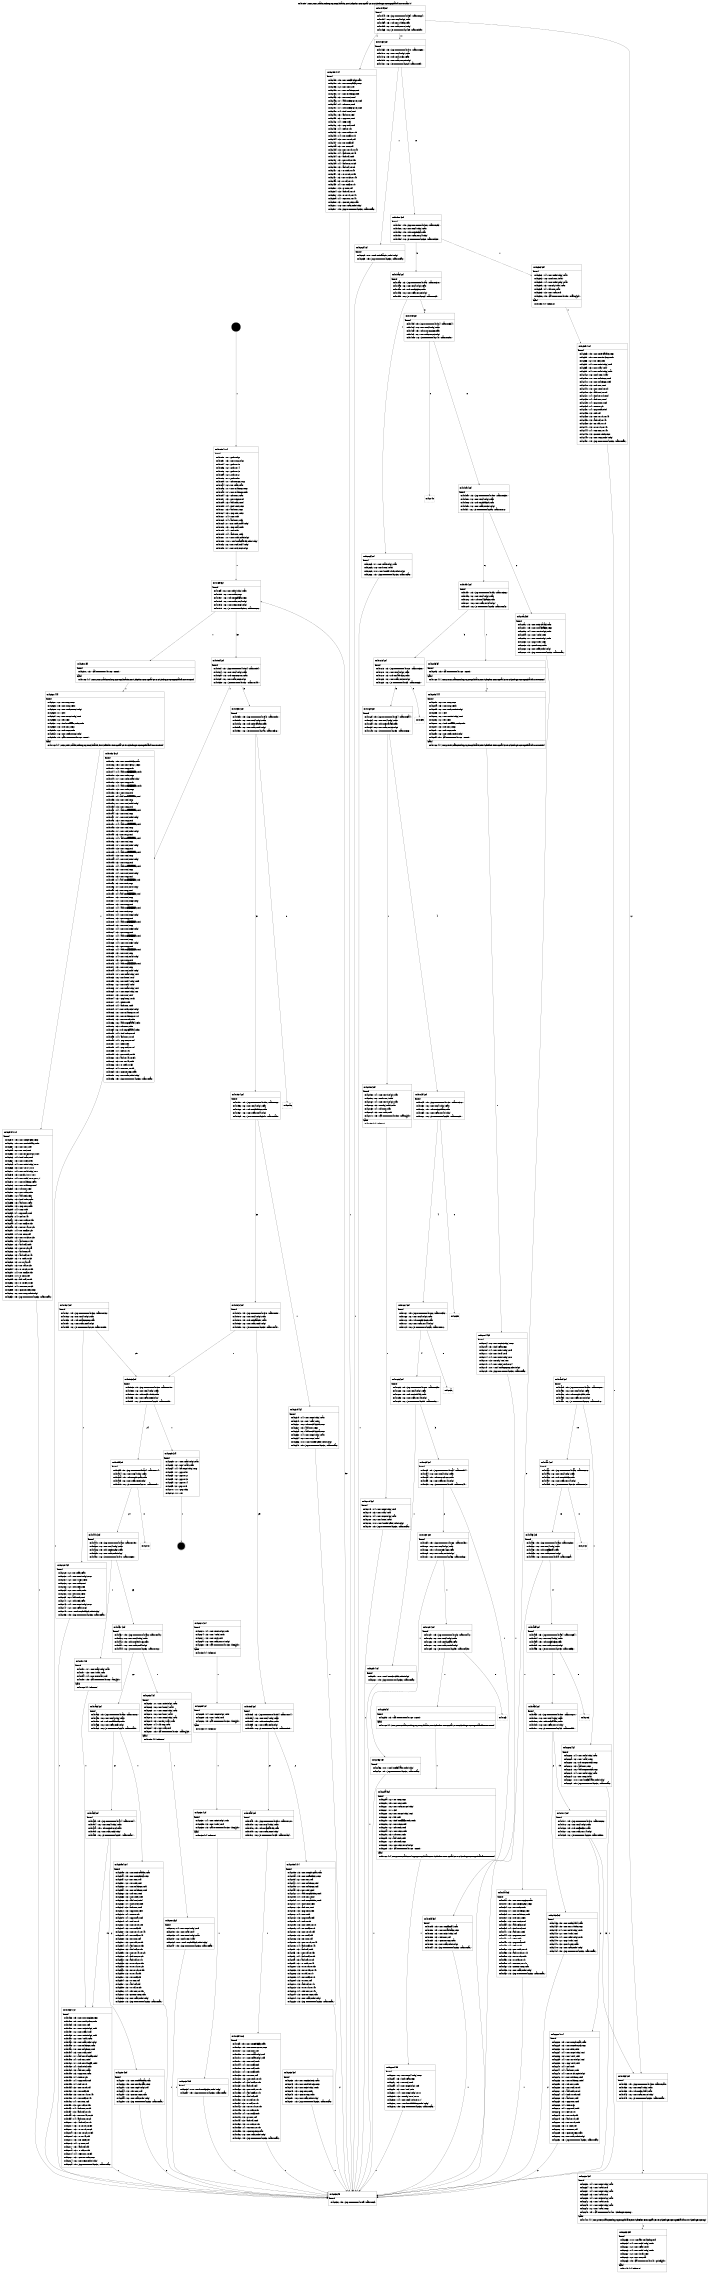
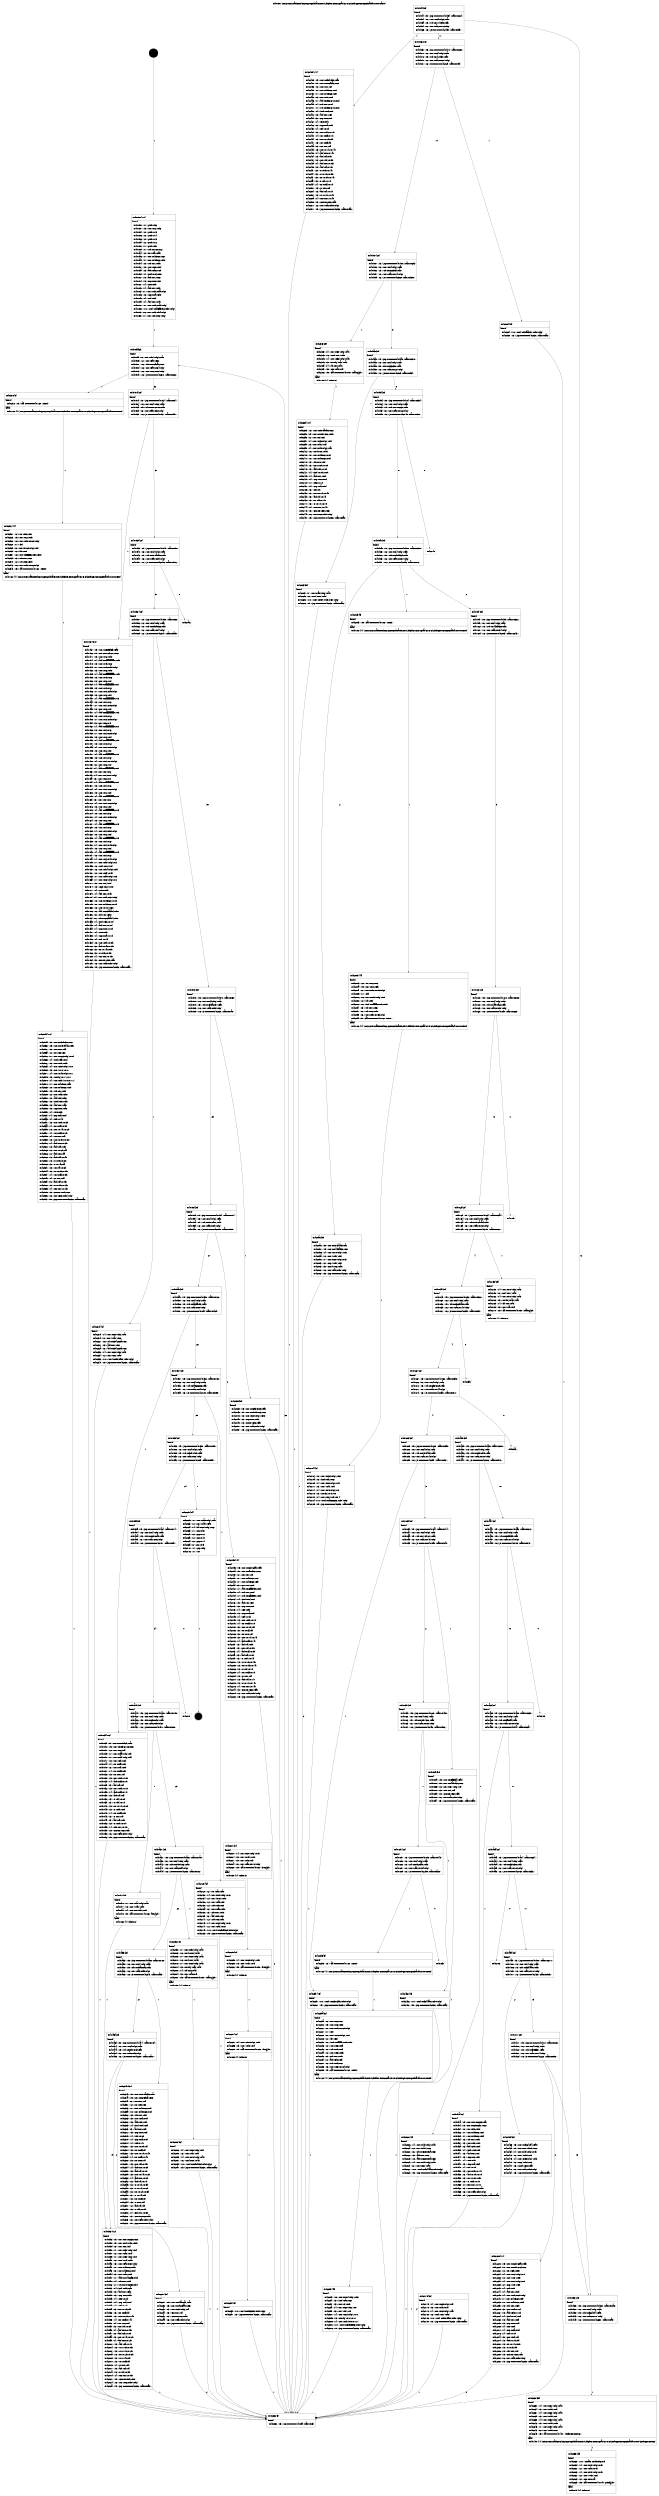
(485, 635) -> (403, 588)
(386, 1312) -> none
none -> (196, 1341)
(202, 1353) -> (244, 1205)
